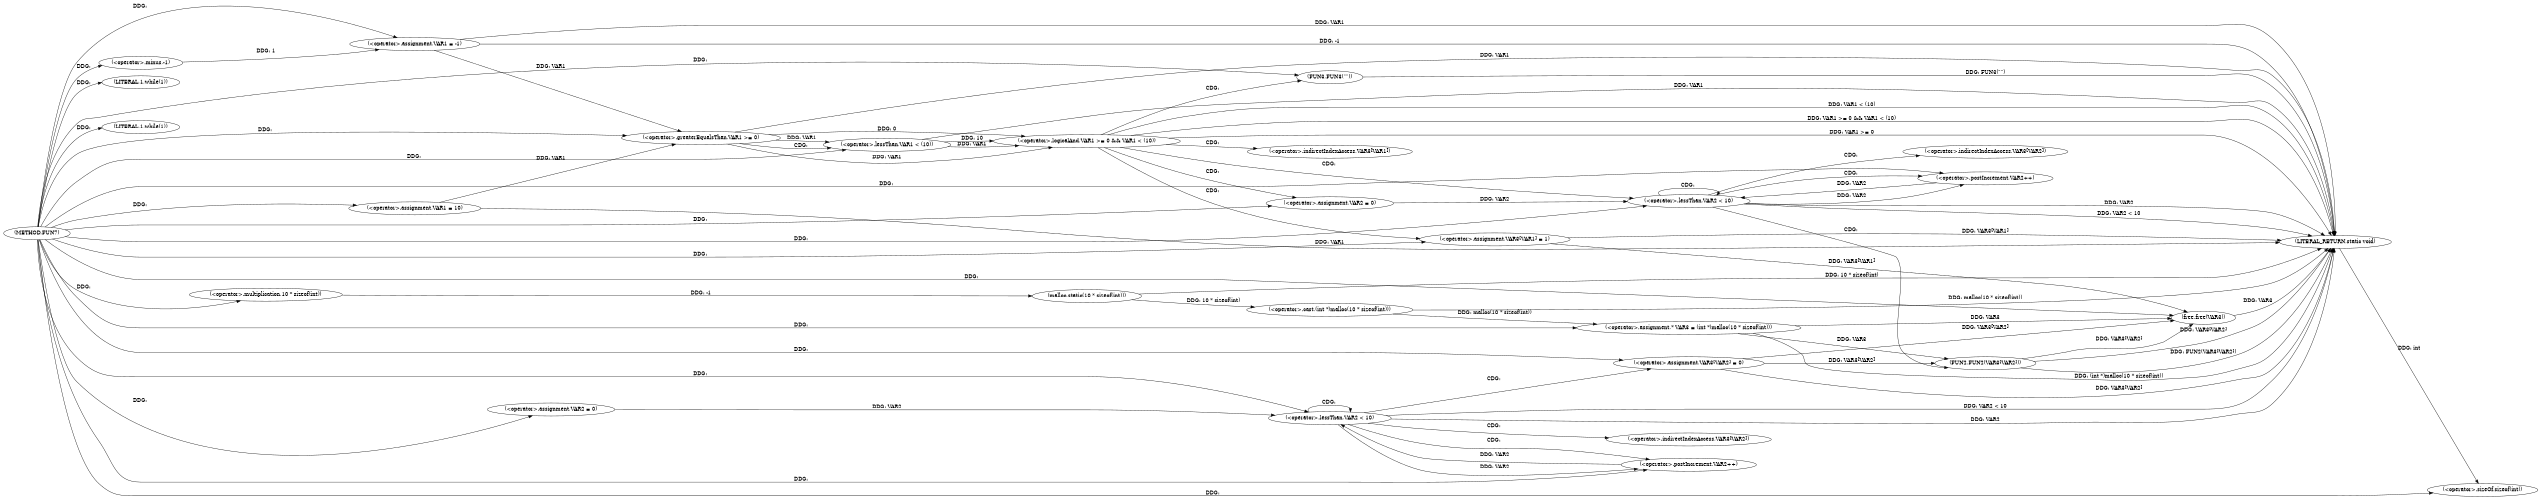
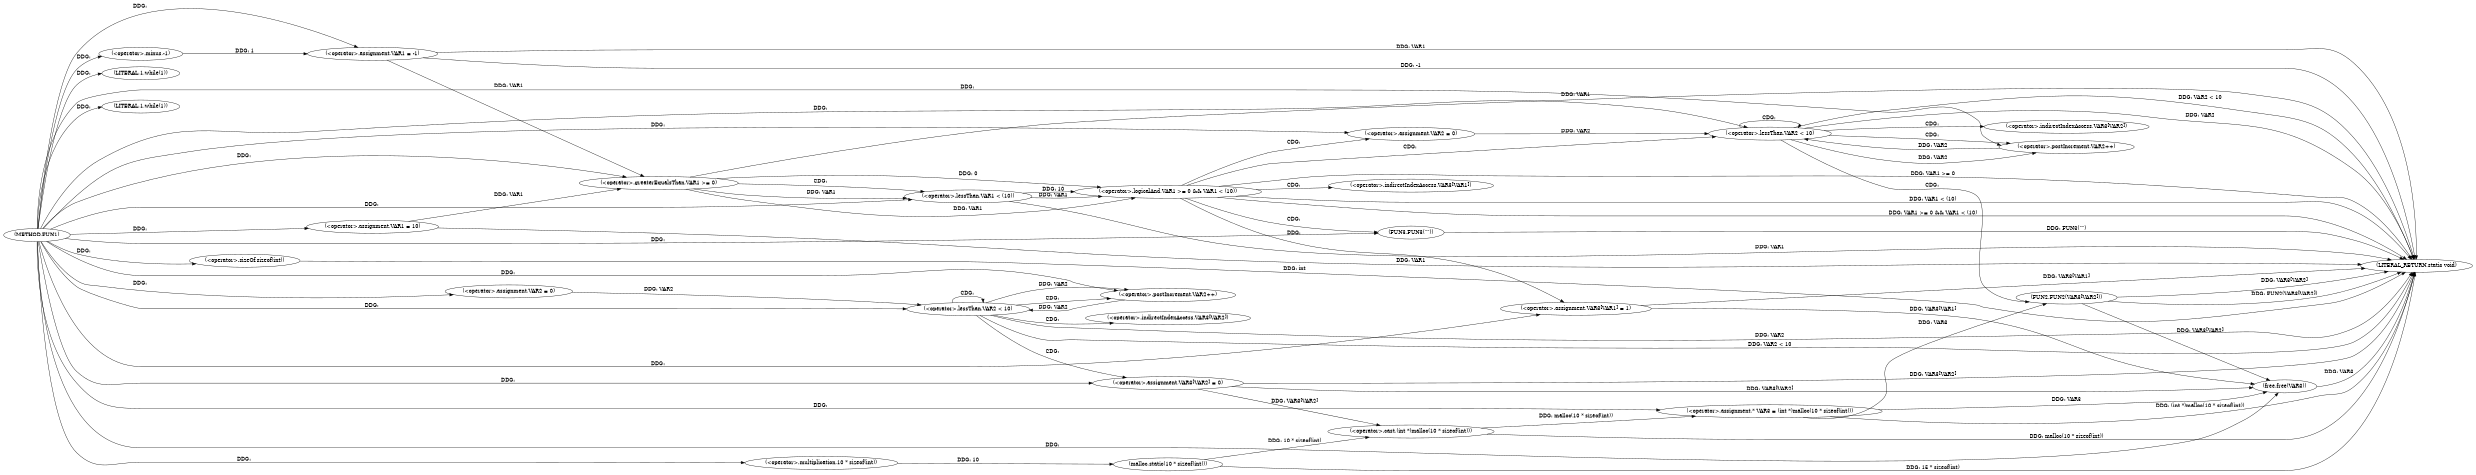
(1213, 191) -> (1295, 233)
(37, 233) -> (37, 235)
(1852, 275) -> (1933, 468)
(701, 293) -> (968, 460)
(1848, 363) -> (1283, 406)
(2408, 364) -> (1356, 275)
